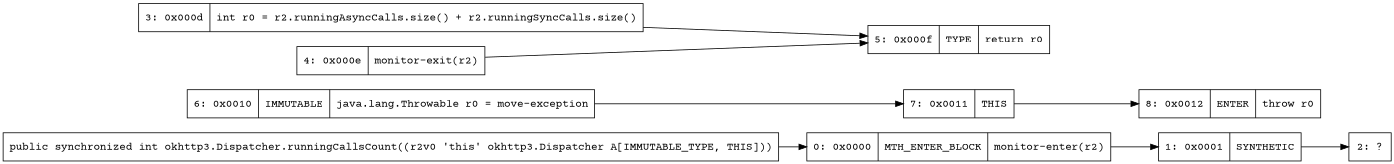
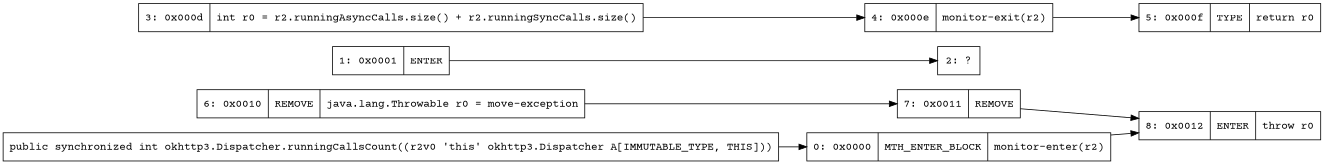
(751, 32) -> (750, 18)
(294, 103) -> (294, 103)
(994, 103) -> (994, 103)
(1265, 146) -> (427, 60)
(1131, 147) -> (1121, 134)
